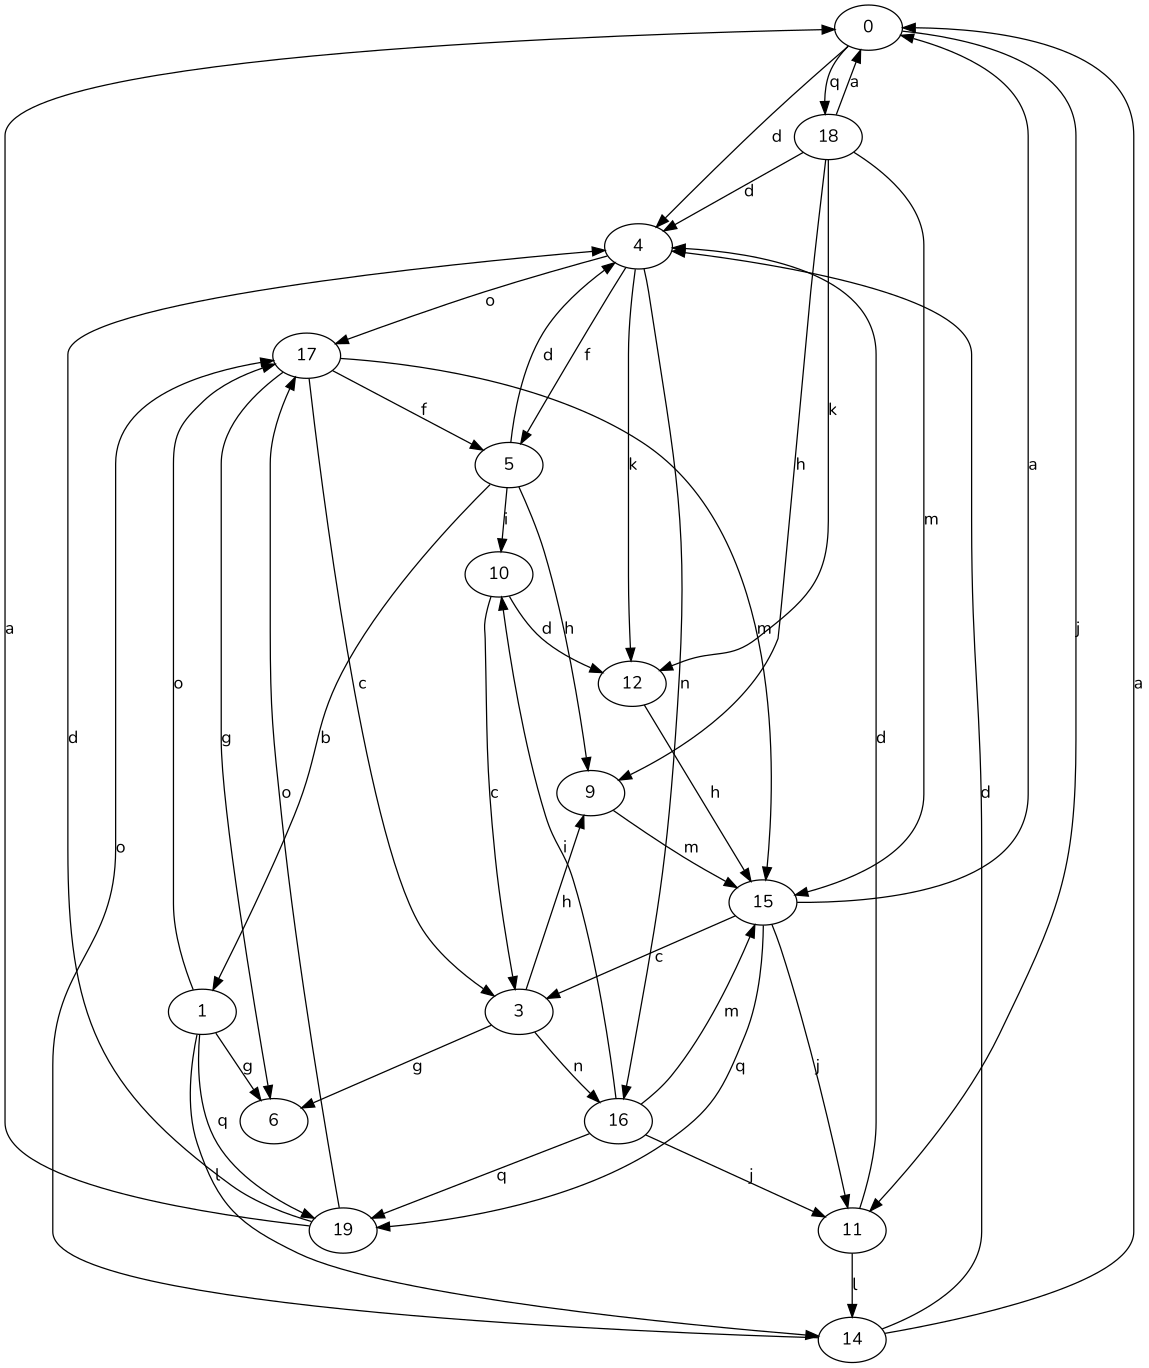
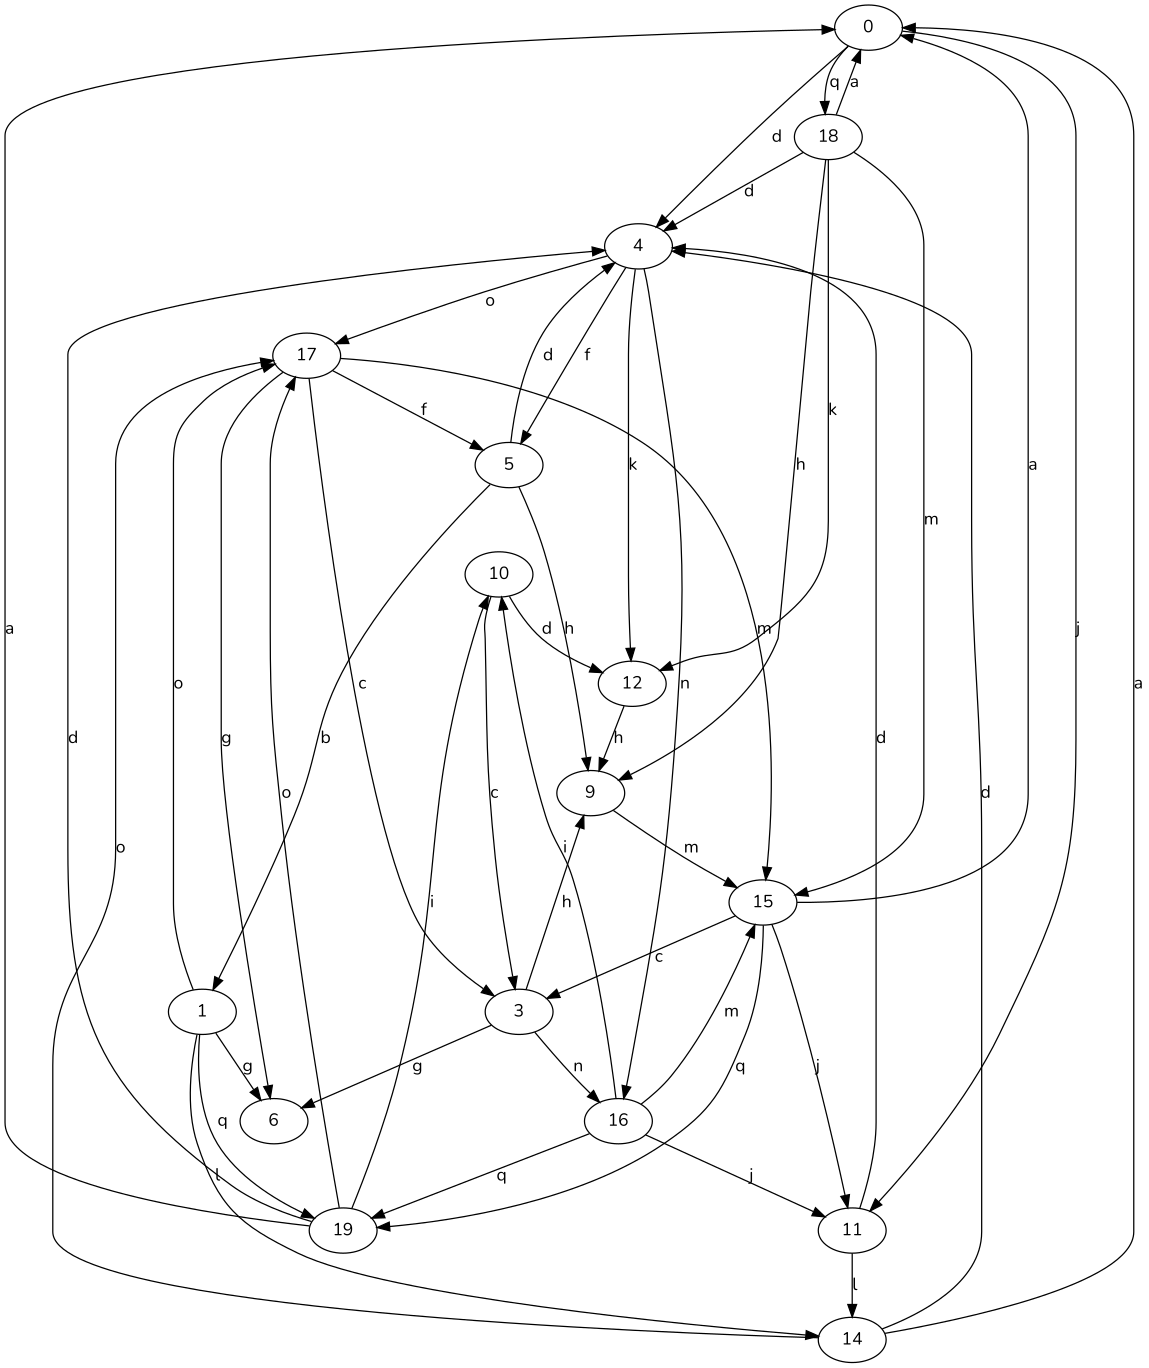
(505, 513) -> (427, 911)
(694, 788) -> (614, 733)
